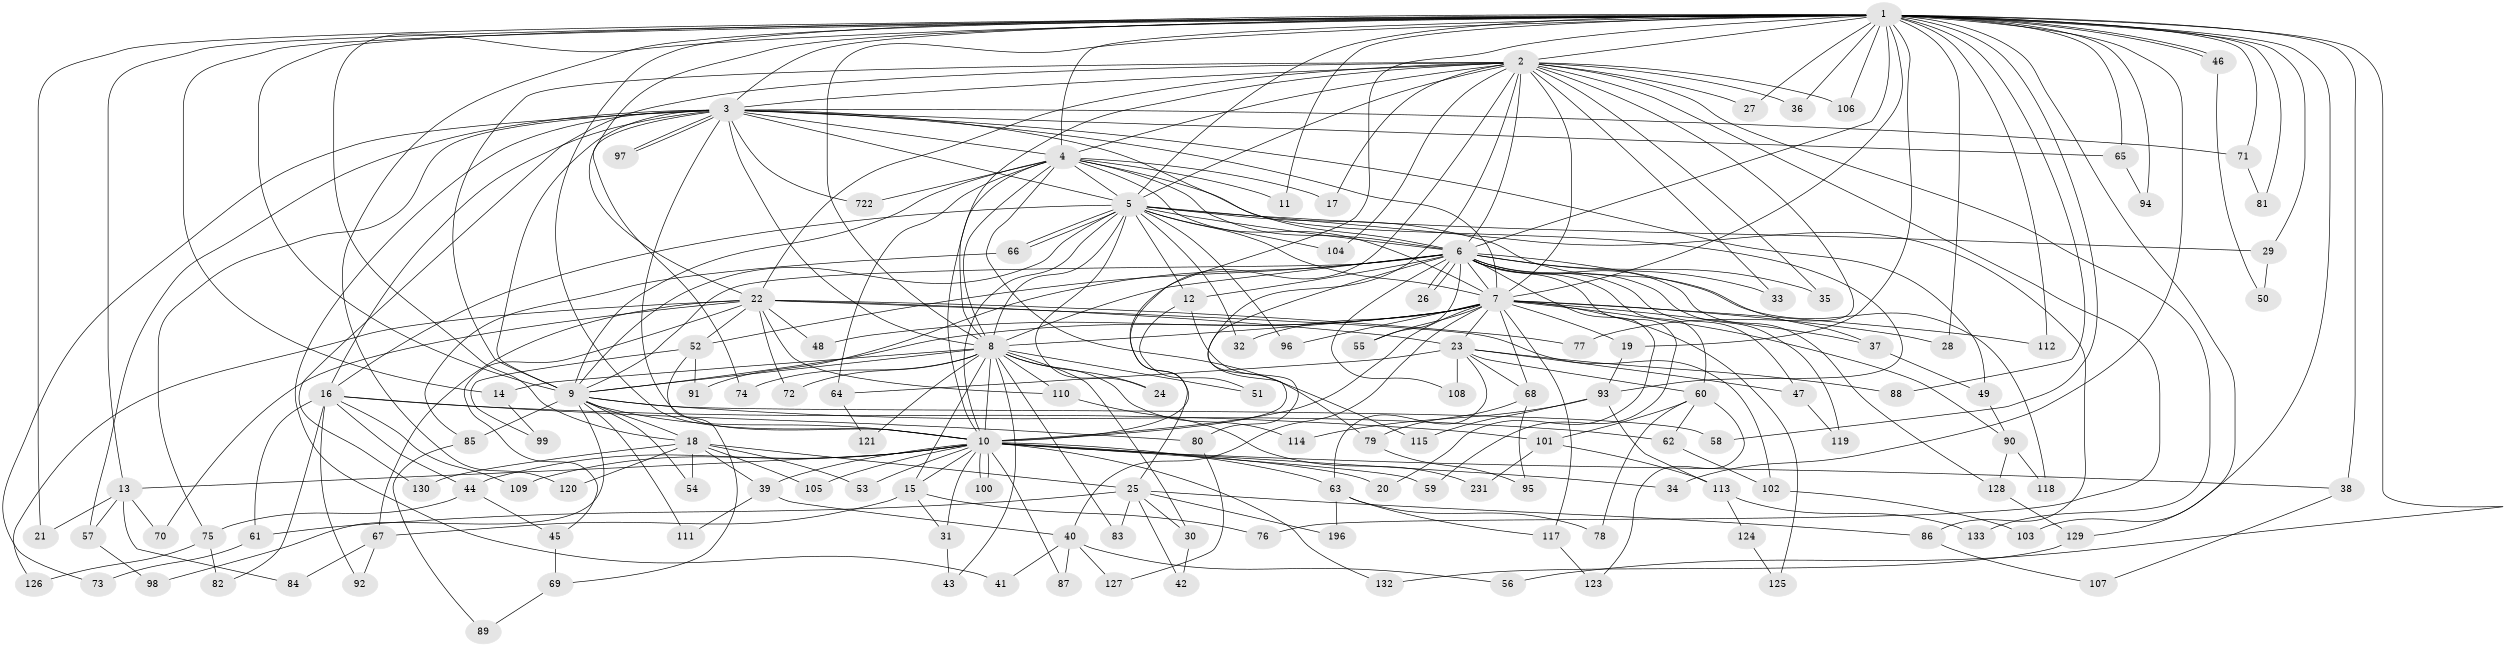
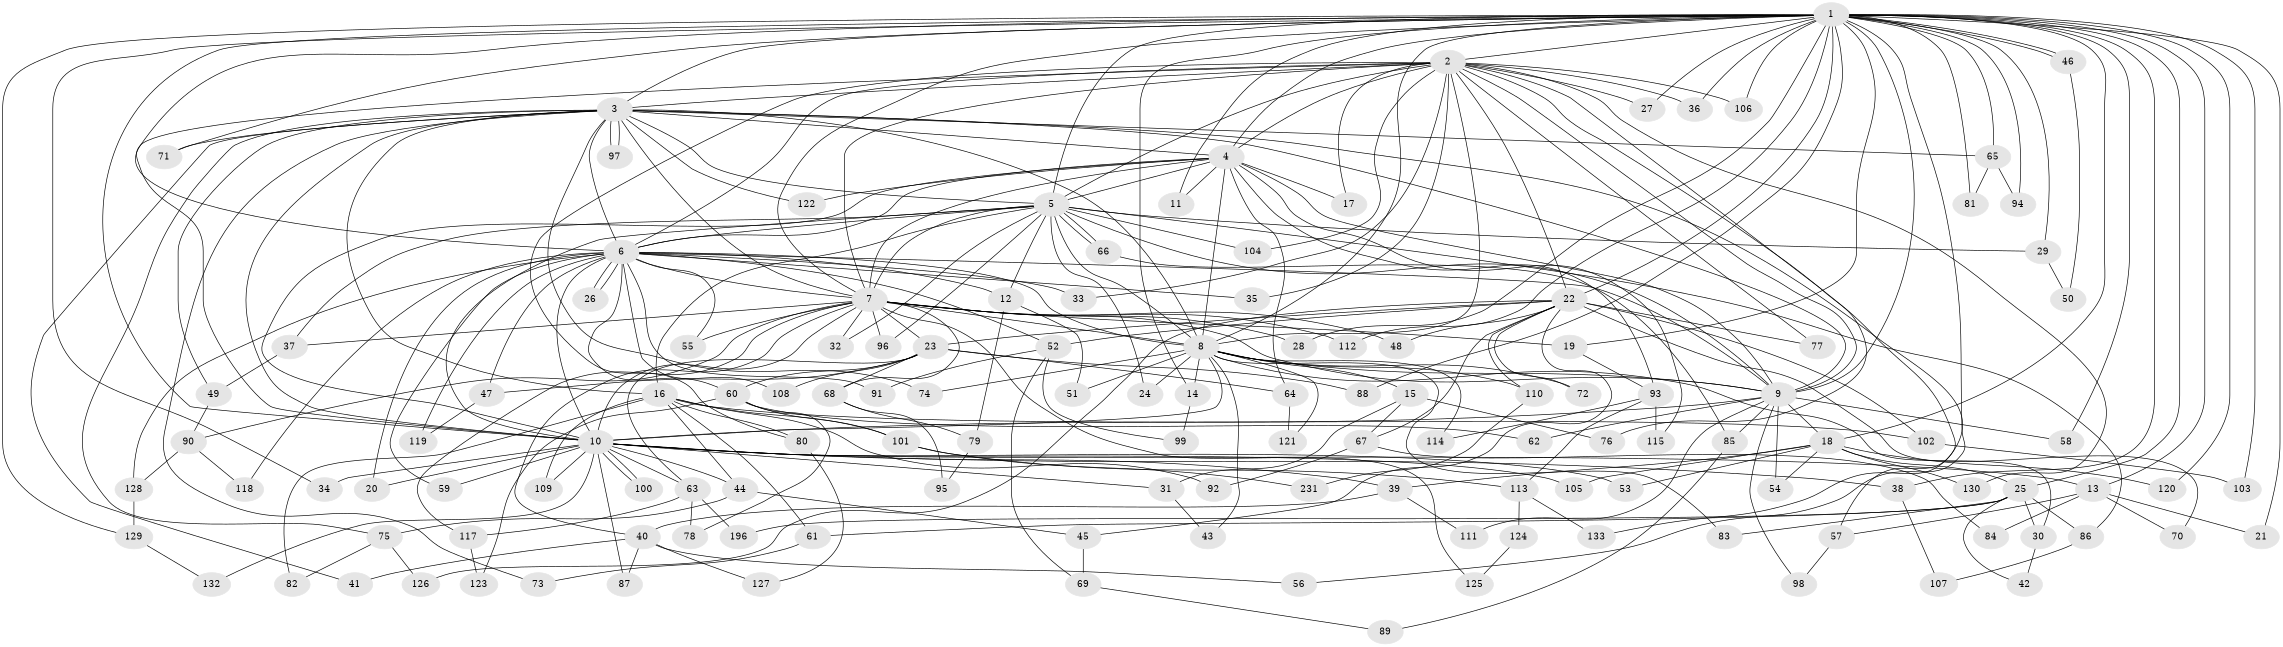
(2253, 181) -> (1982, 181)
(865, 205) -> (807, 205)
(1714, 463) -> (1477, 422)
(948, 465) -> none
